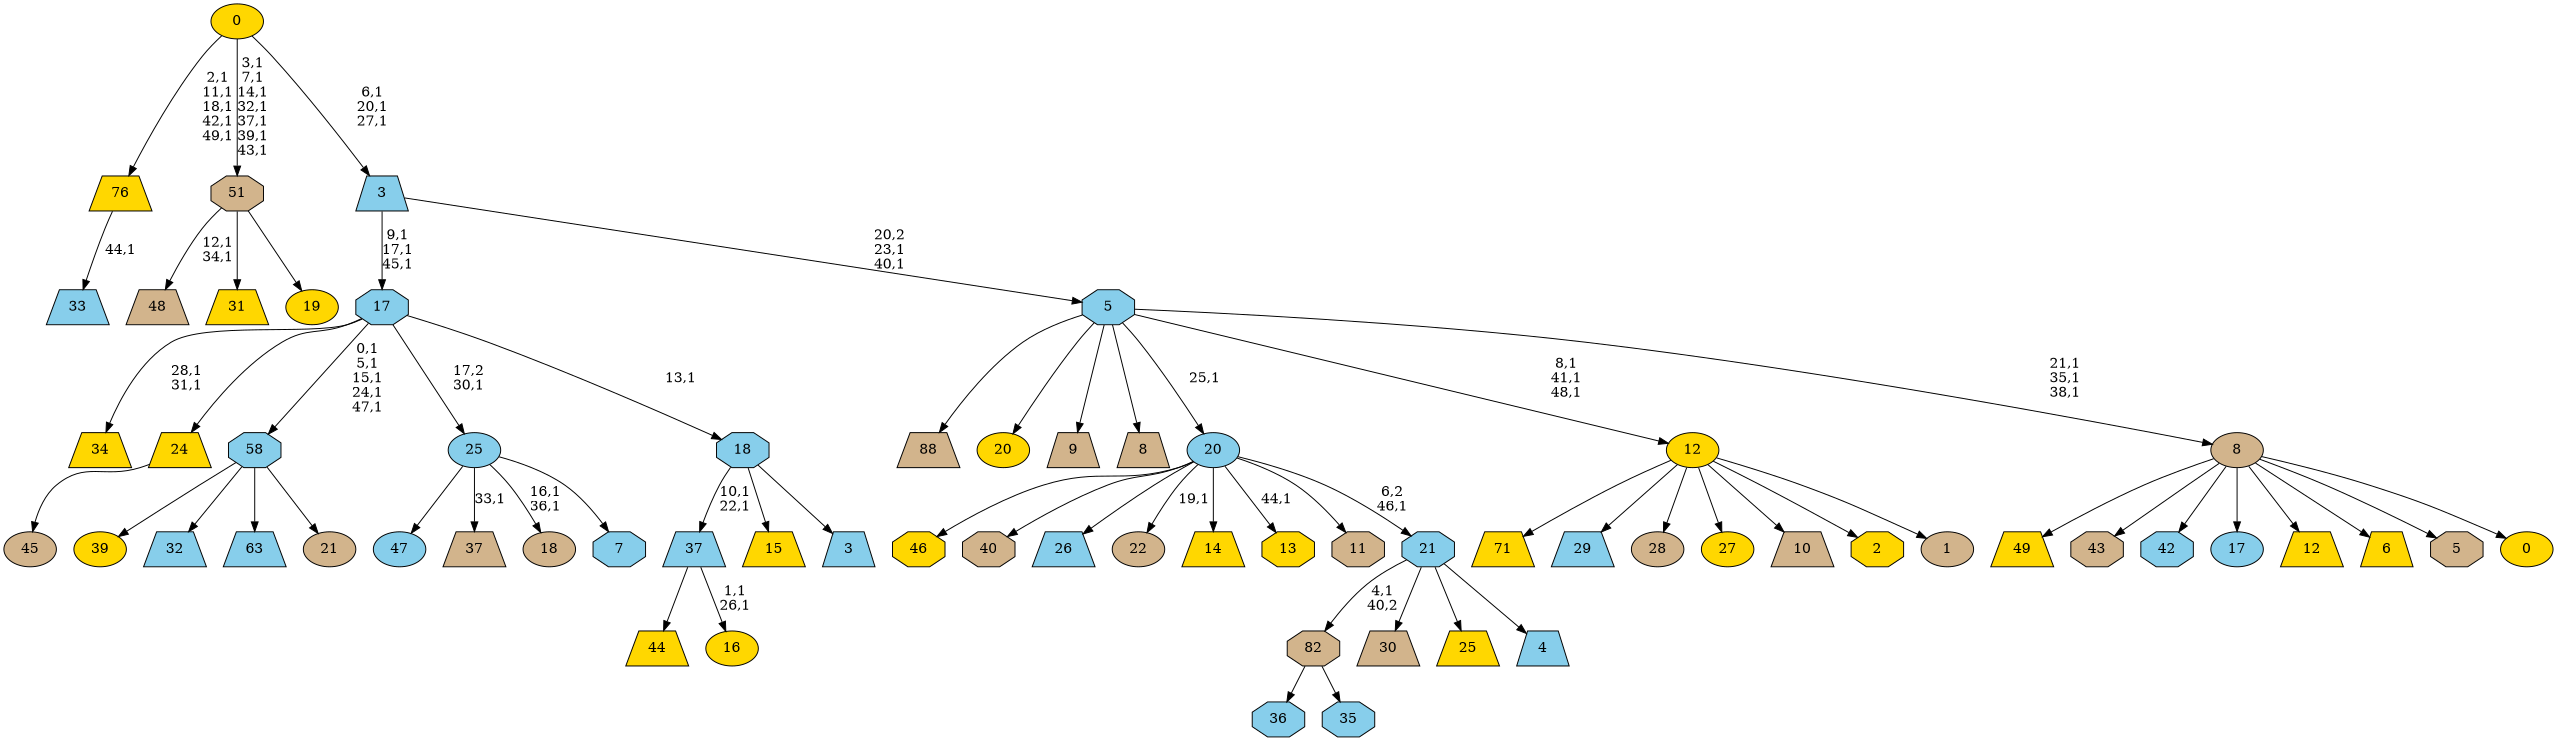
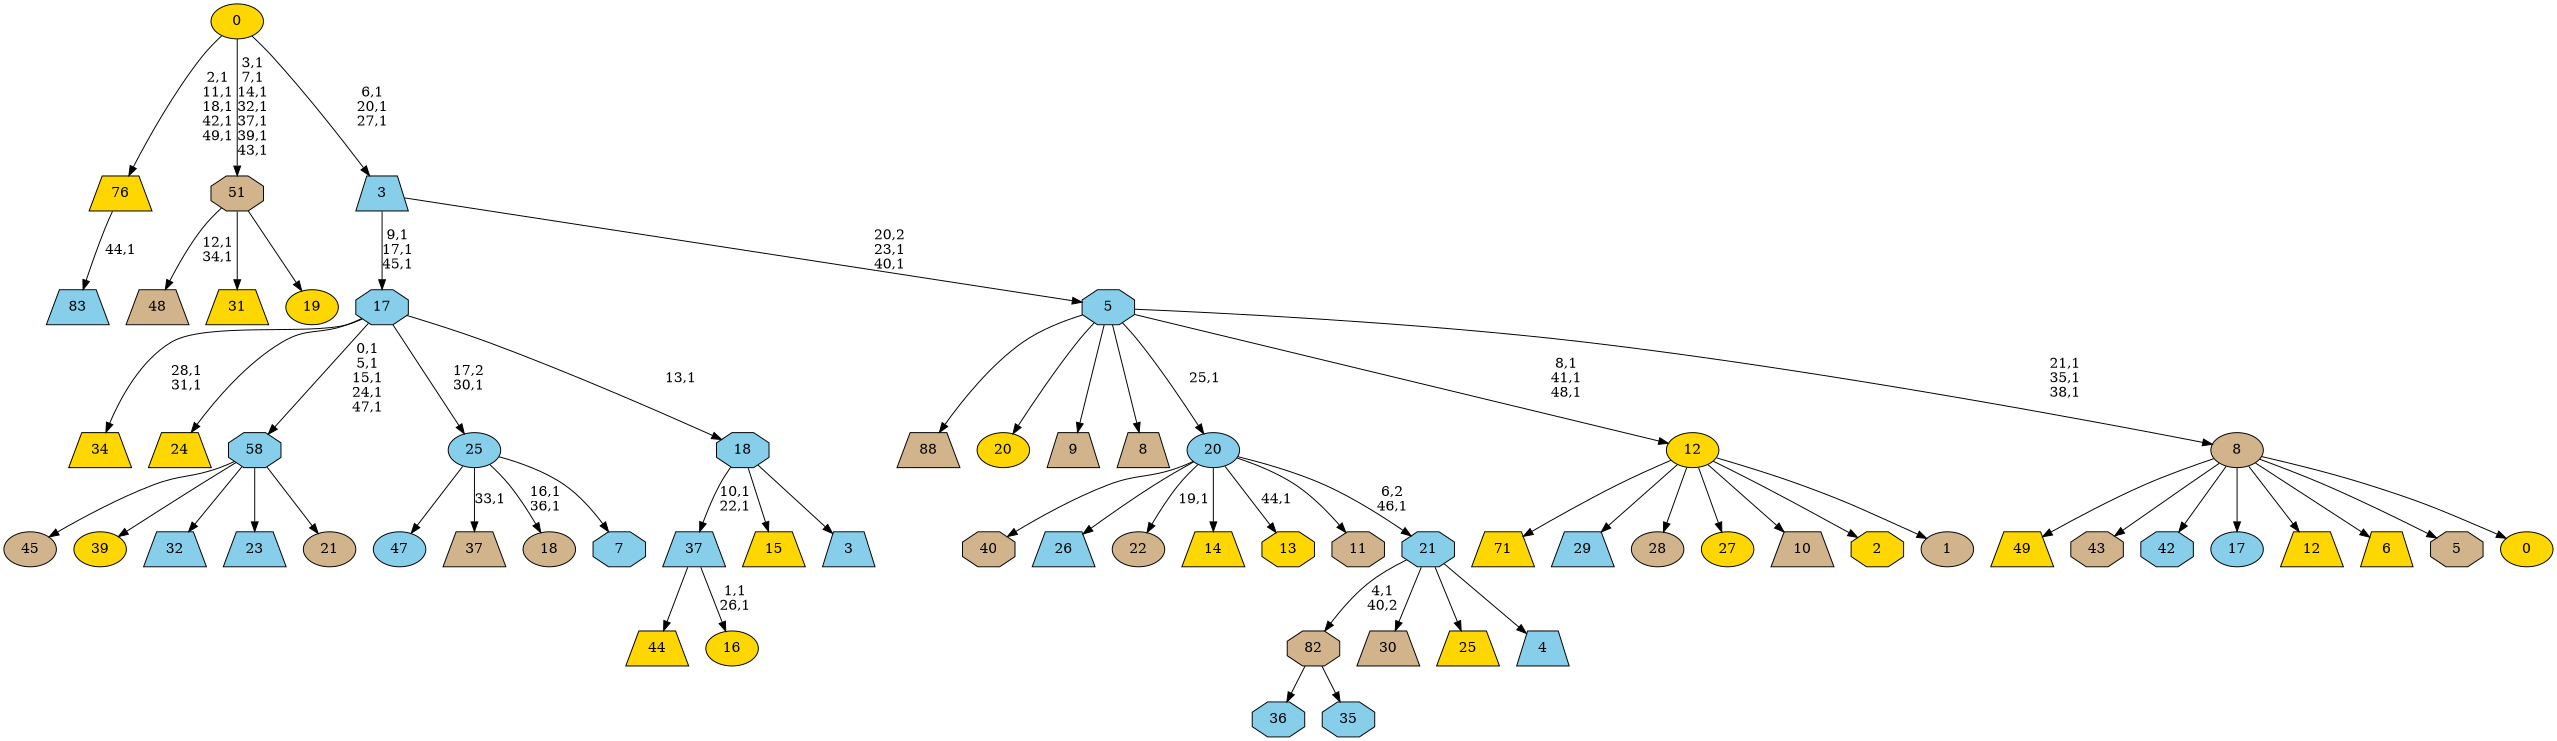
(78, 307) -> (78, 307)
(80, 473) -> (143, 489)
(255, 549) -> (255, 549)
(919, 549) -> none
